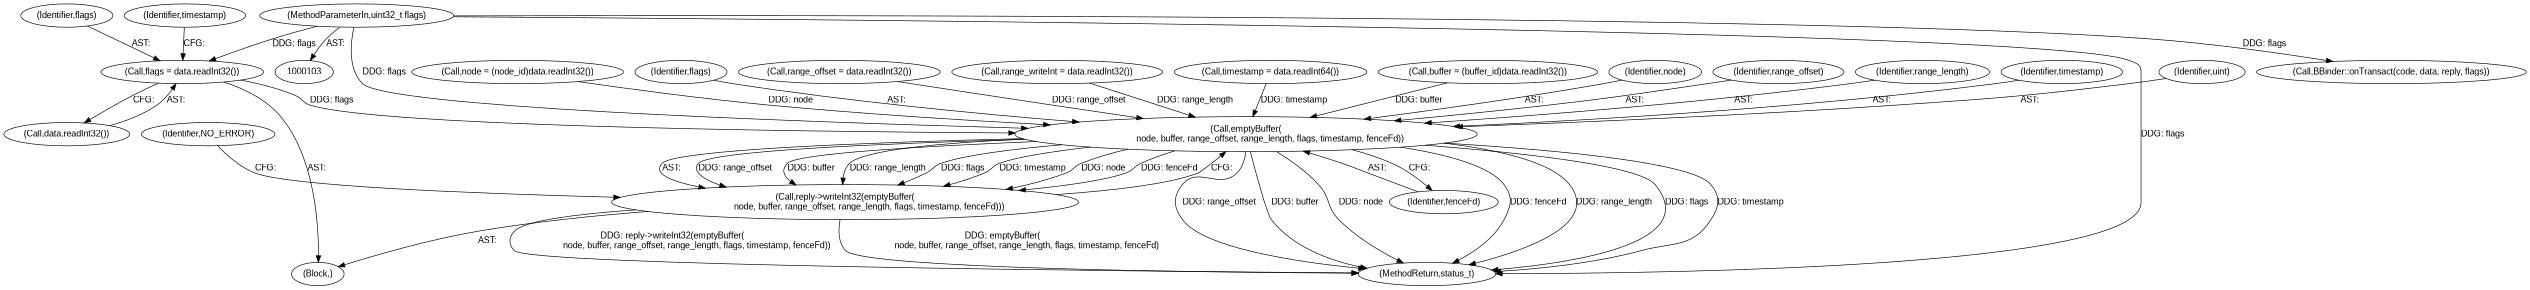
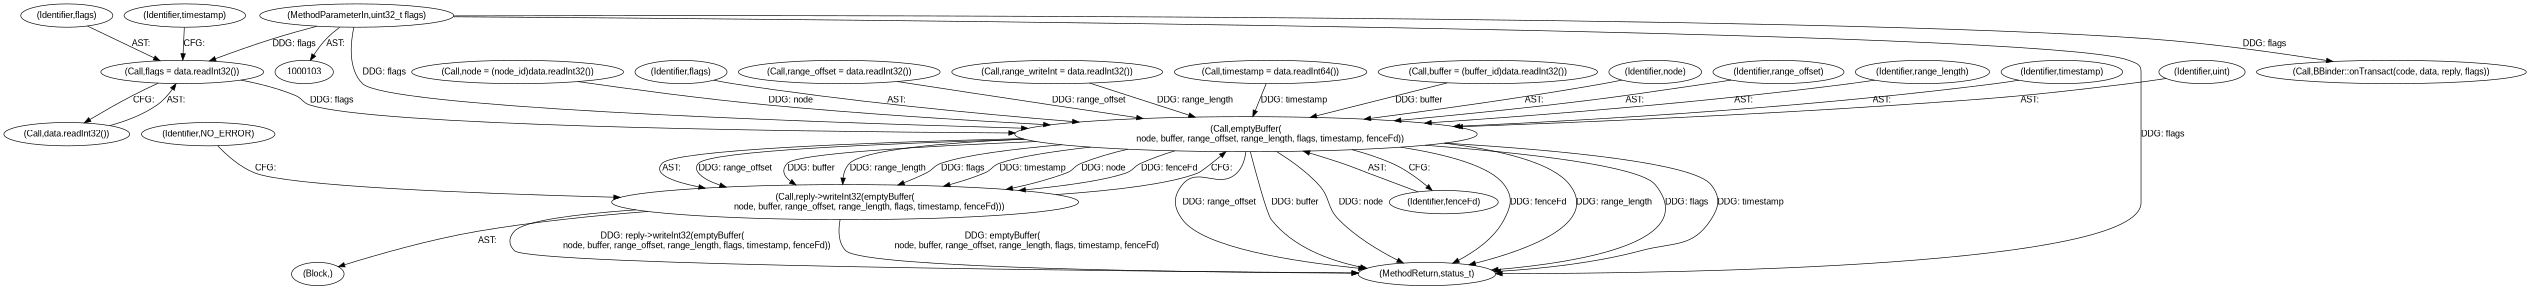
(301, 151) -> none
